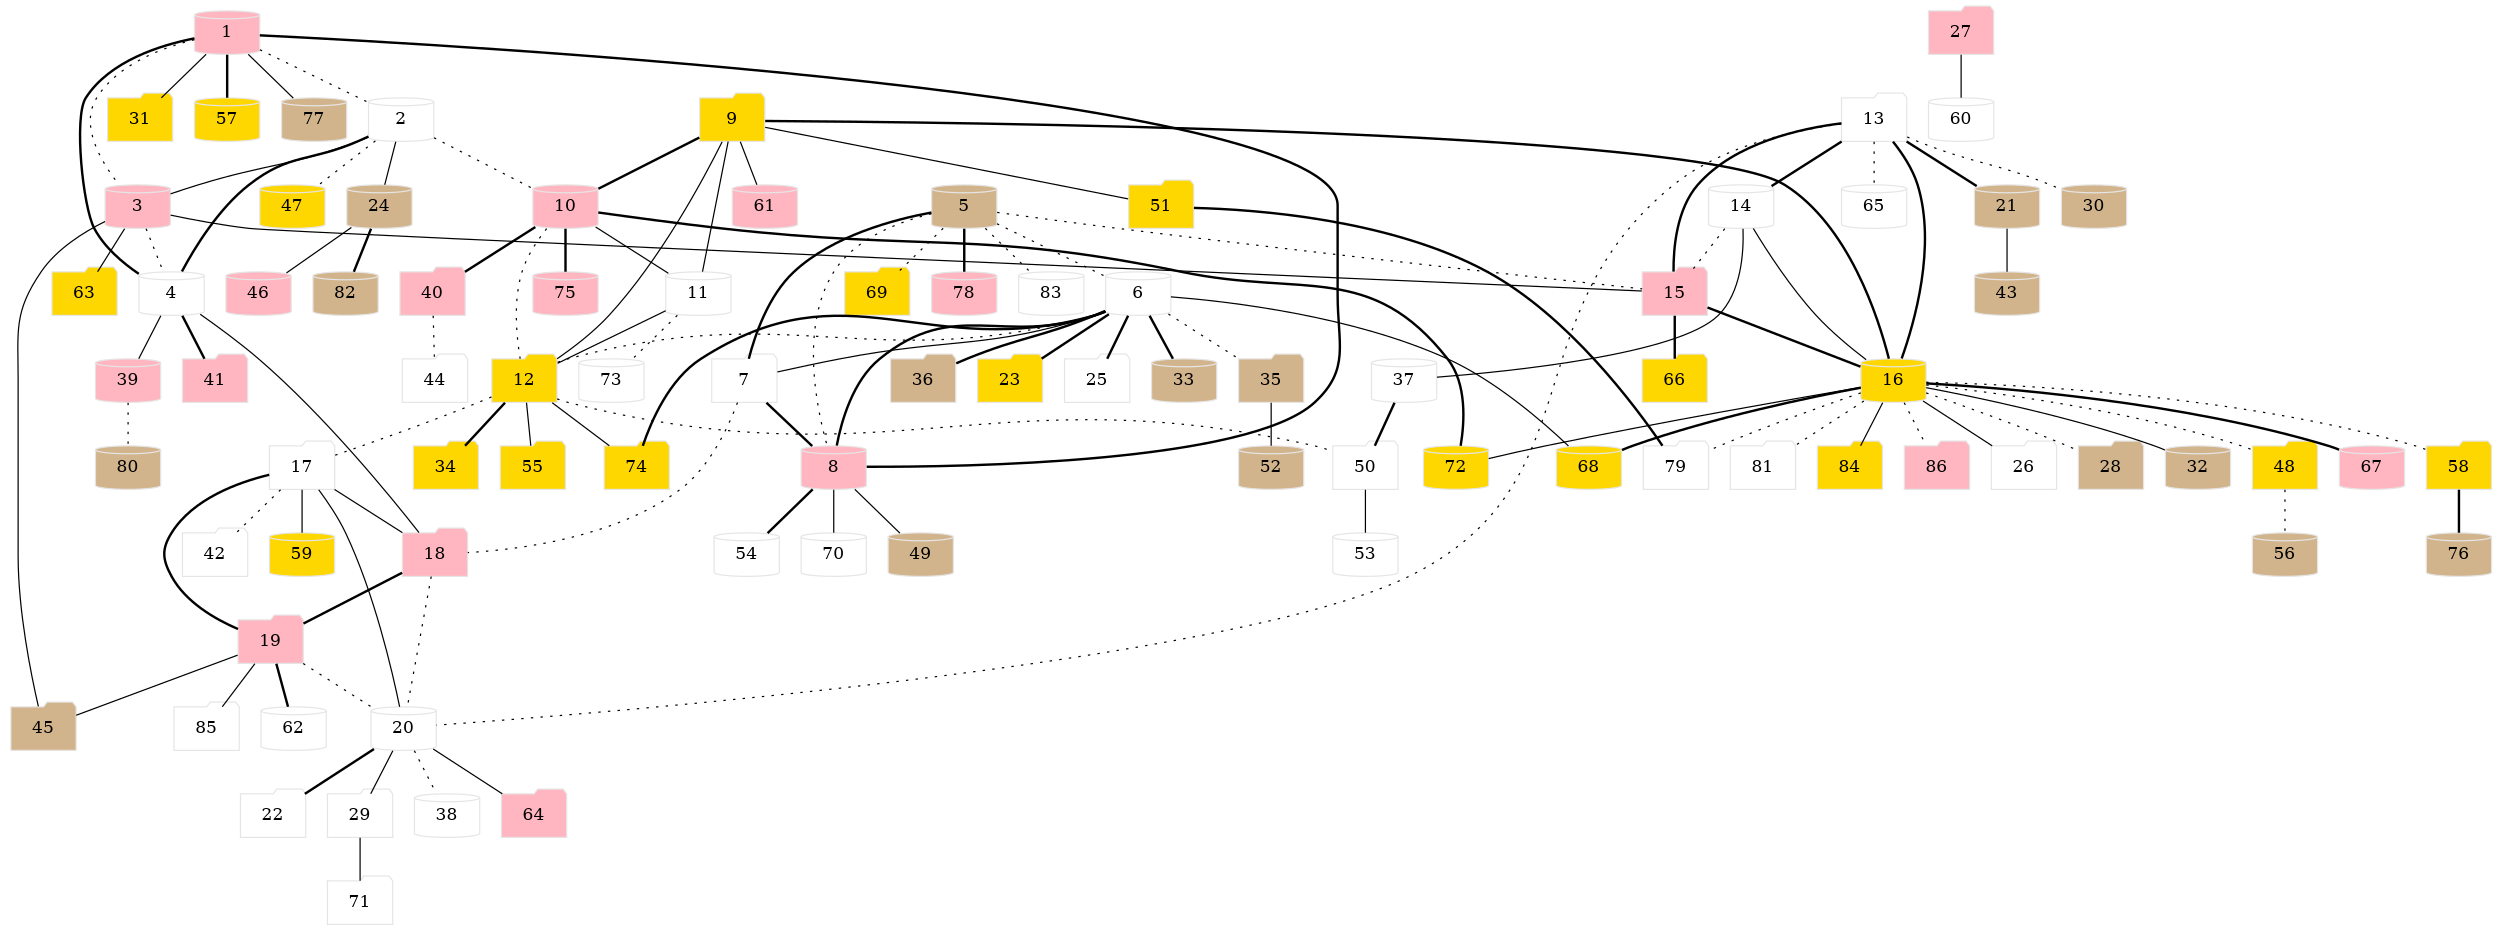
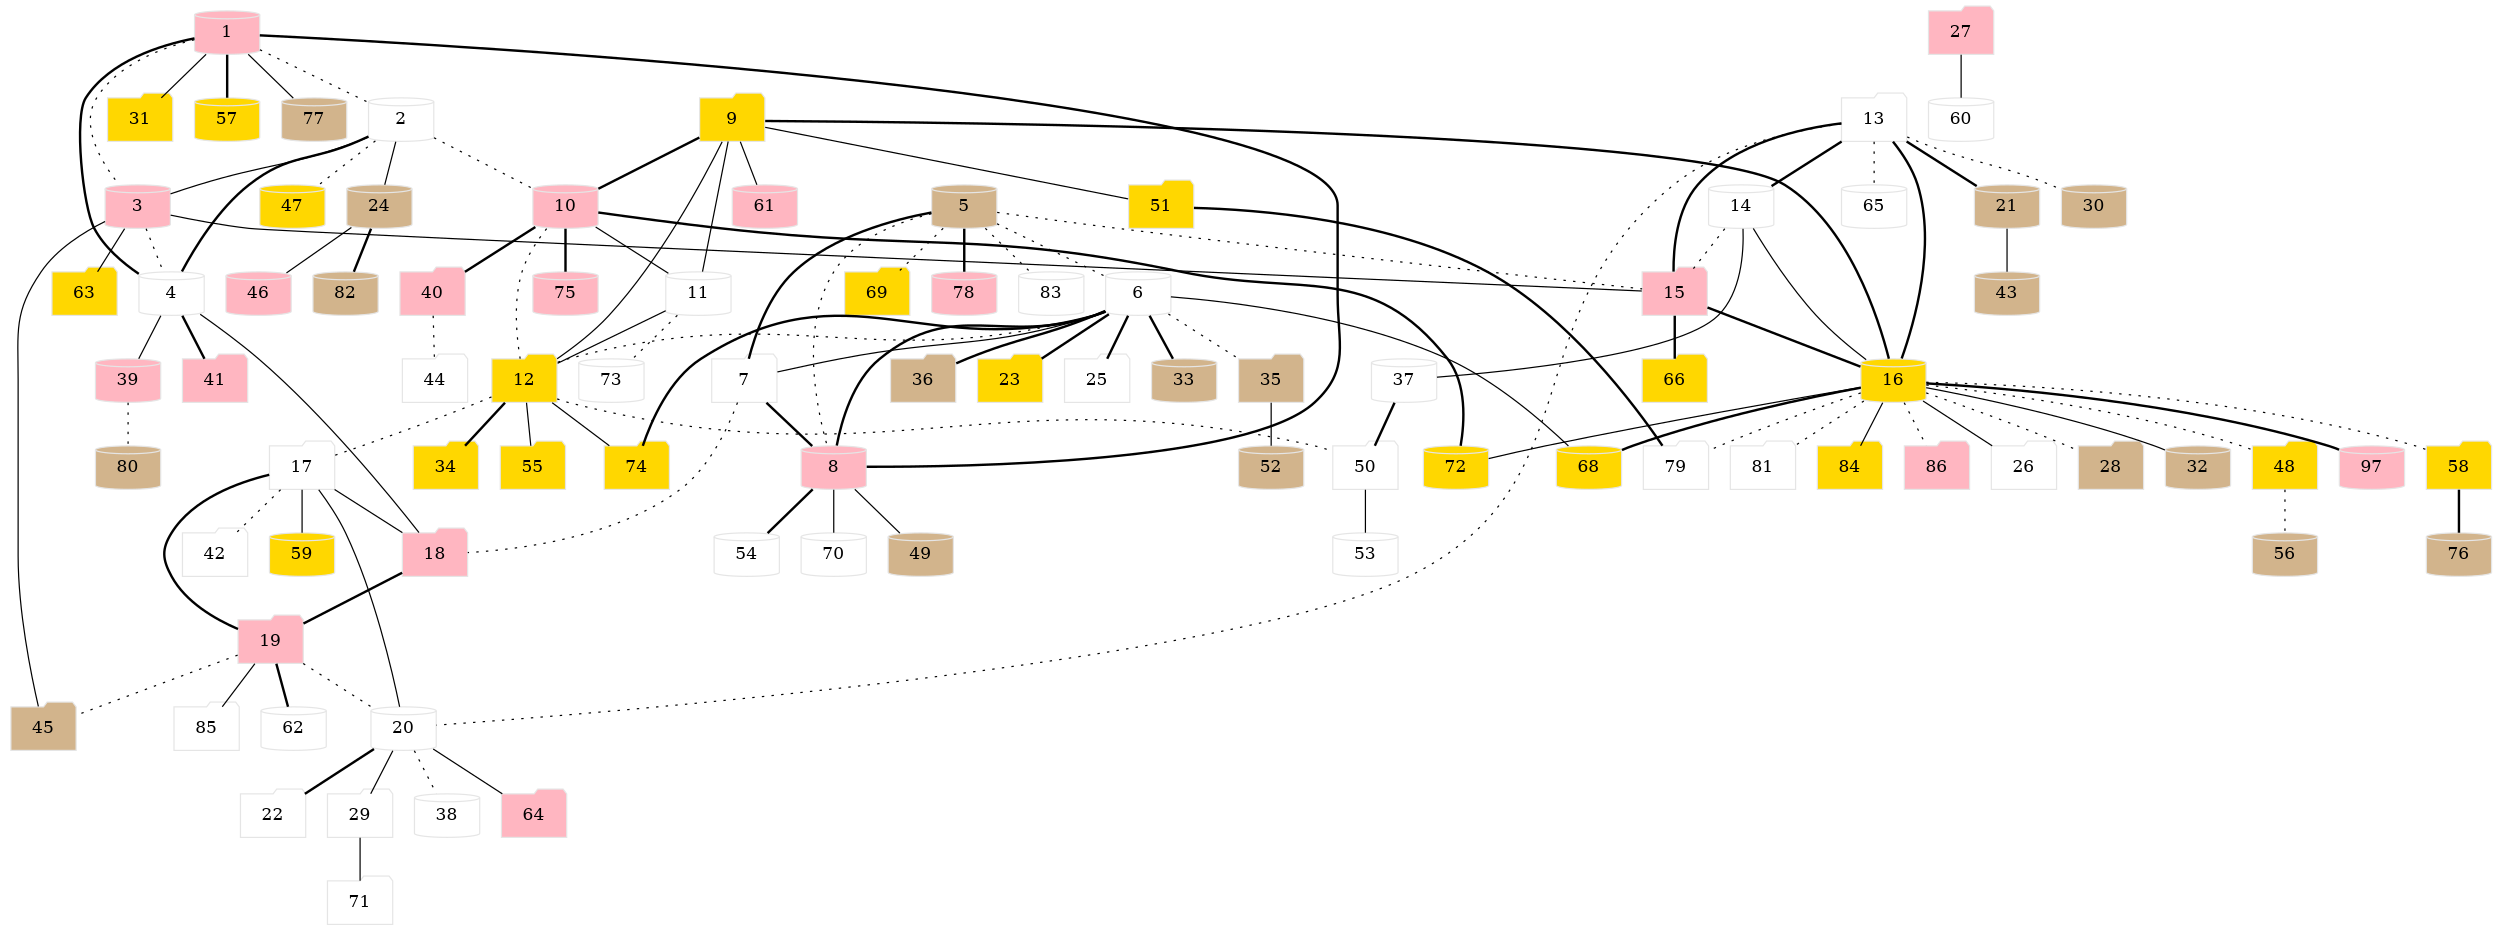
(2372, 468) -> (2372, 468)
(419, 642) -> none
(157, 685) -> (157, 685)
